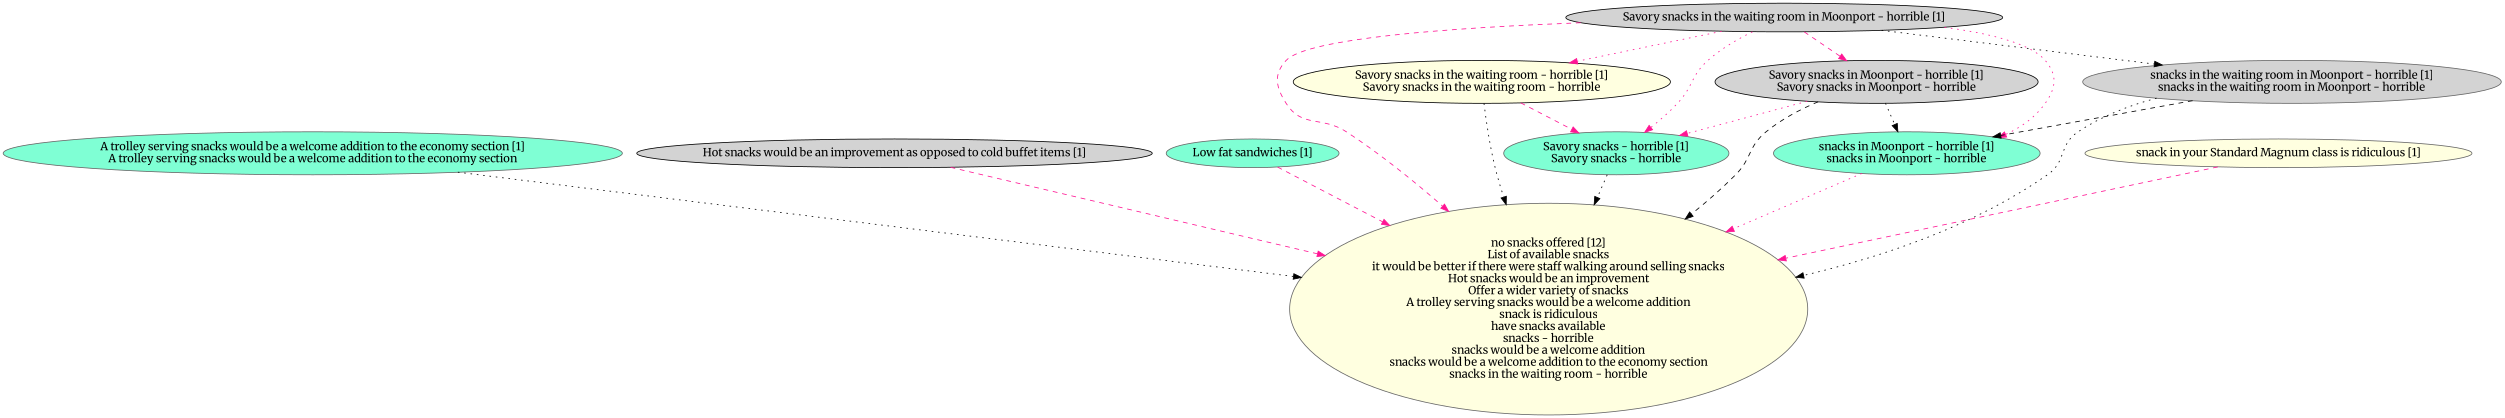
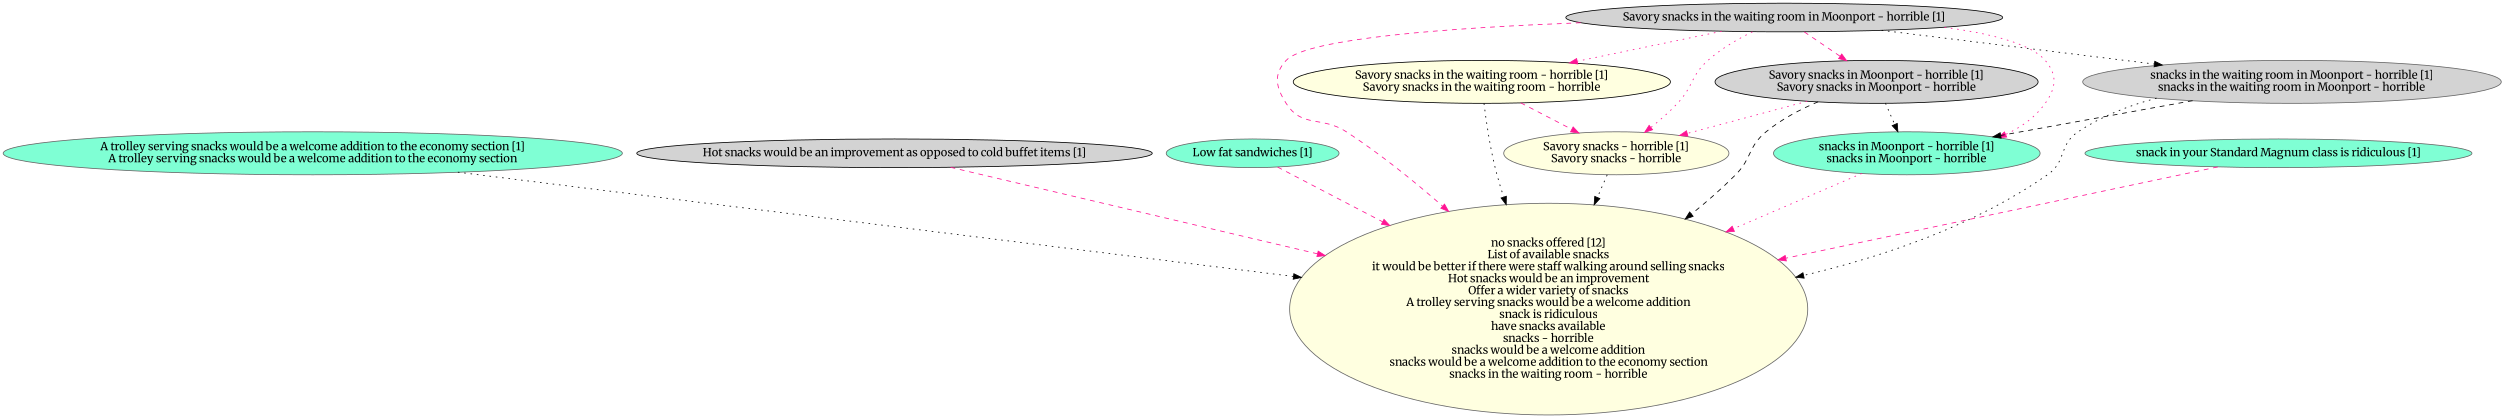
(1616, 153) -> (1616, 153)
(2278, 153) -> (2278, 153)
